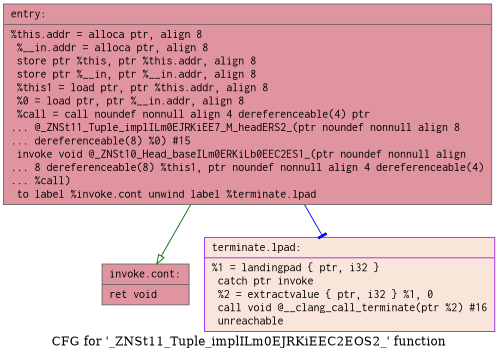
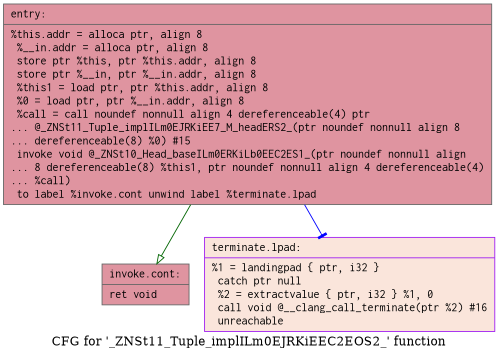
(263, 281) -> (257, 281)
